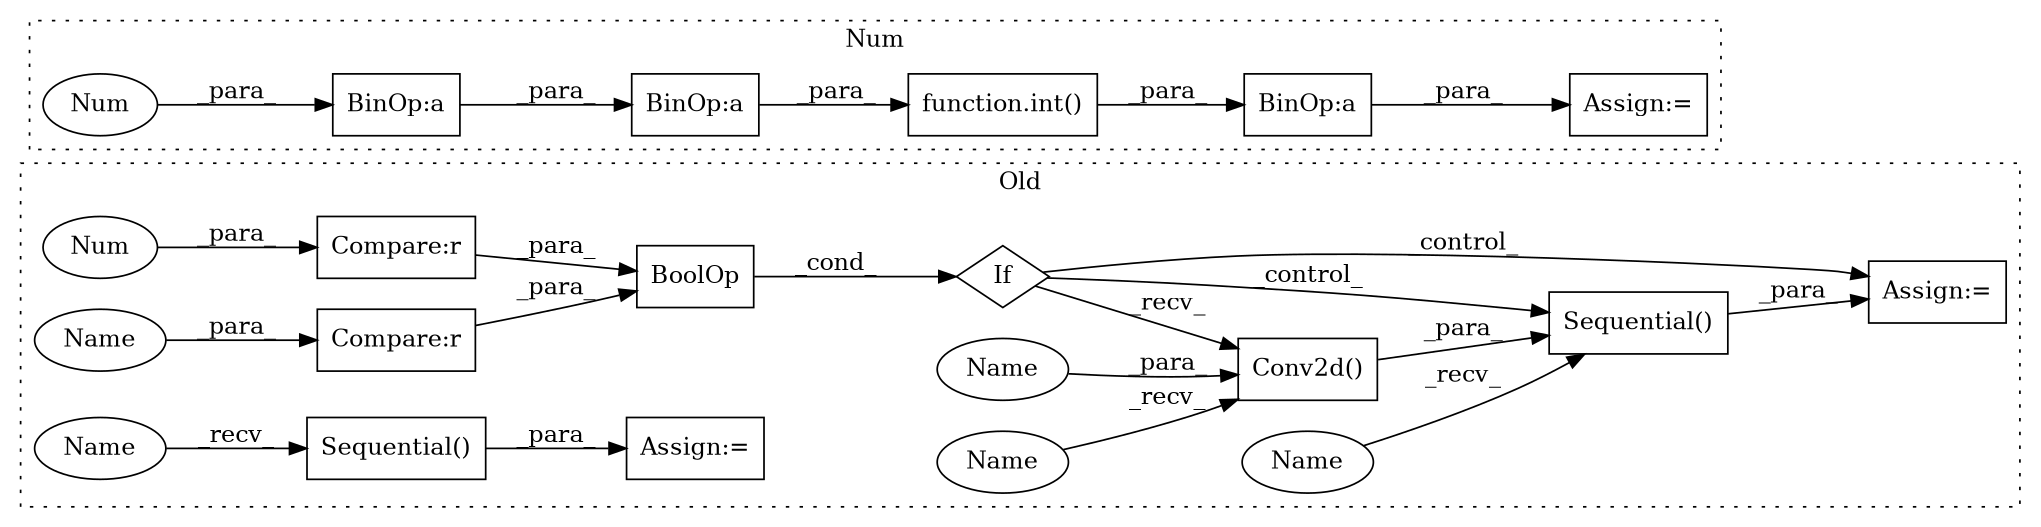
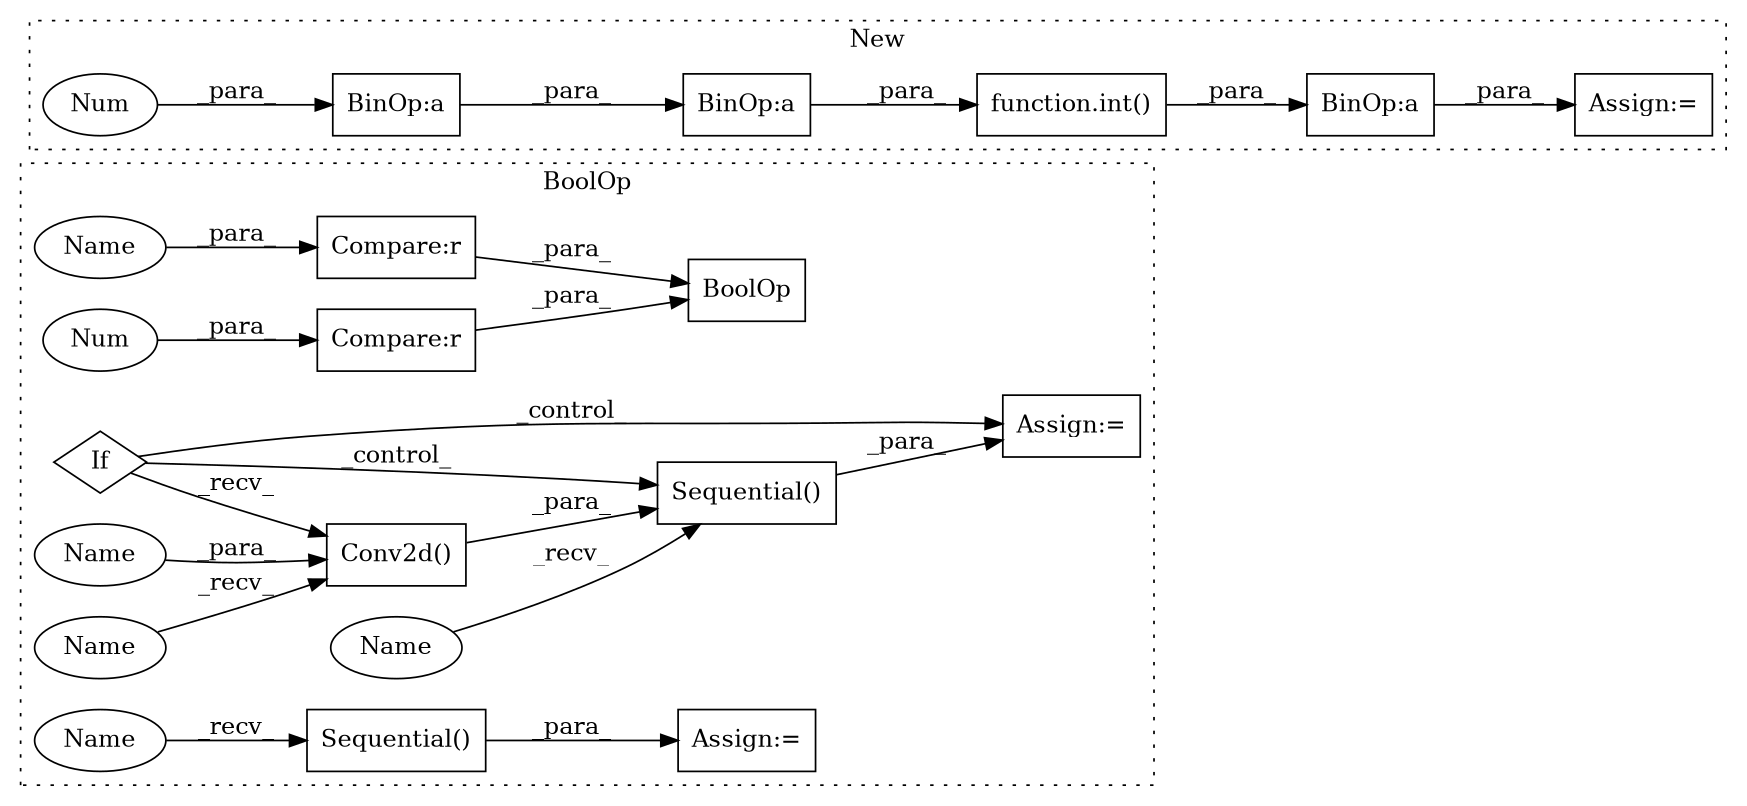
(875, 40) -> (878, 40)
(1020, 183) -> (587, 183)
(846, 277) -> none
